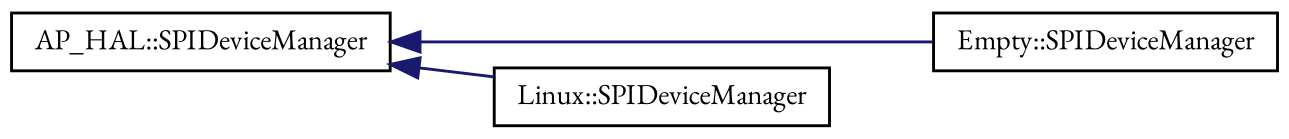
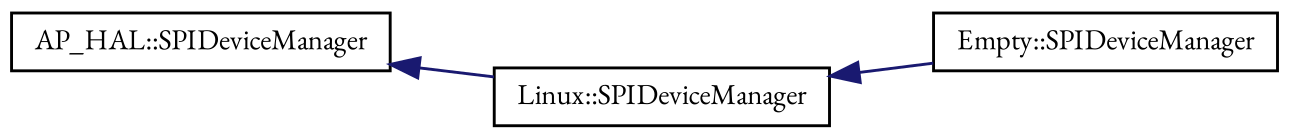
(677, 42) -> (896, 68)
